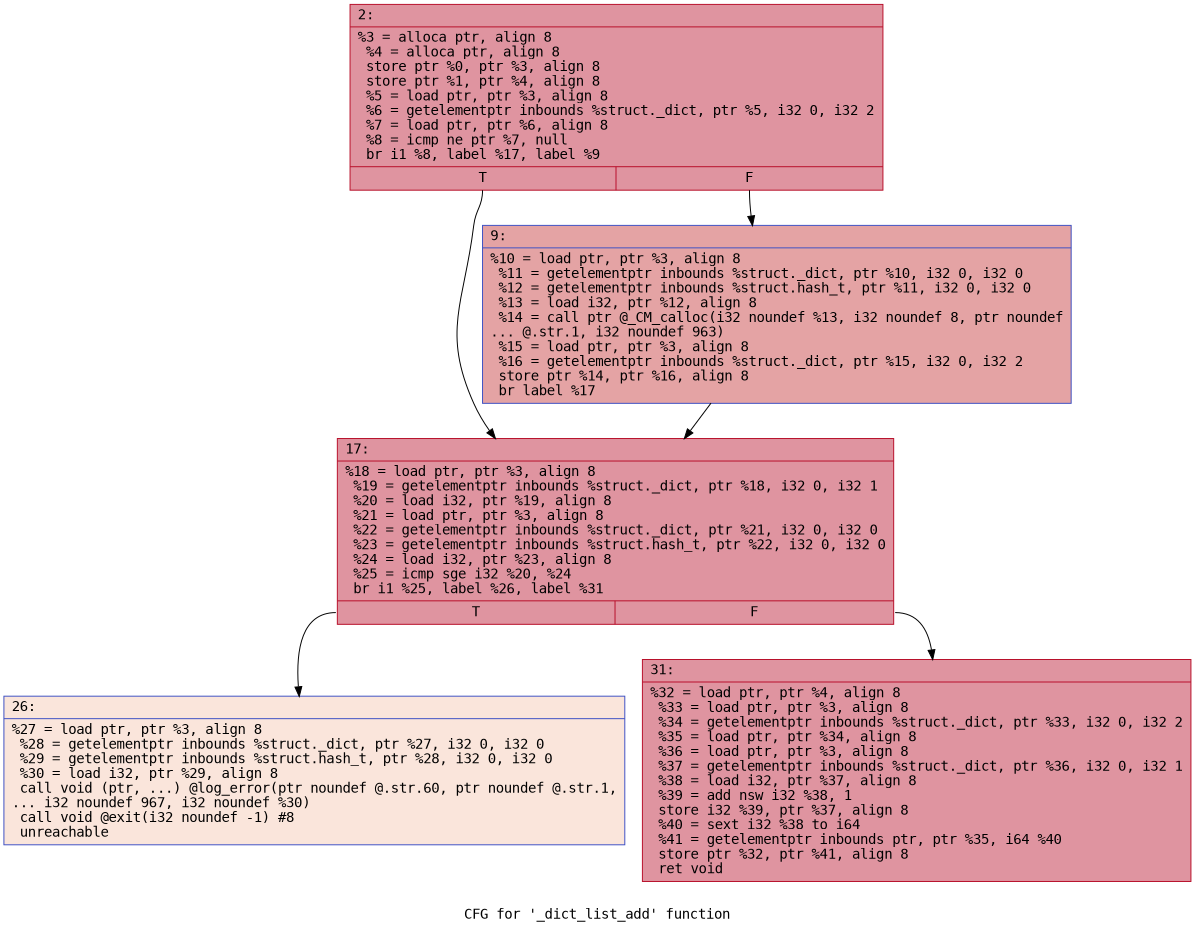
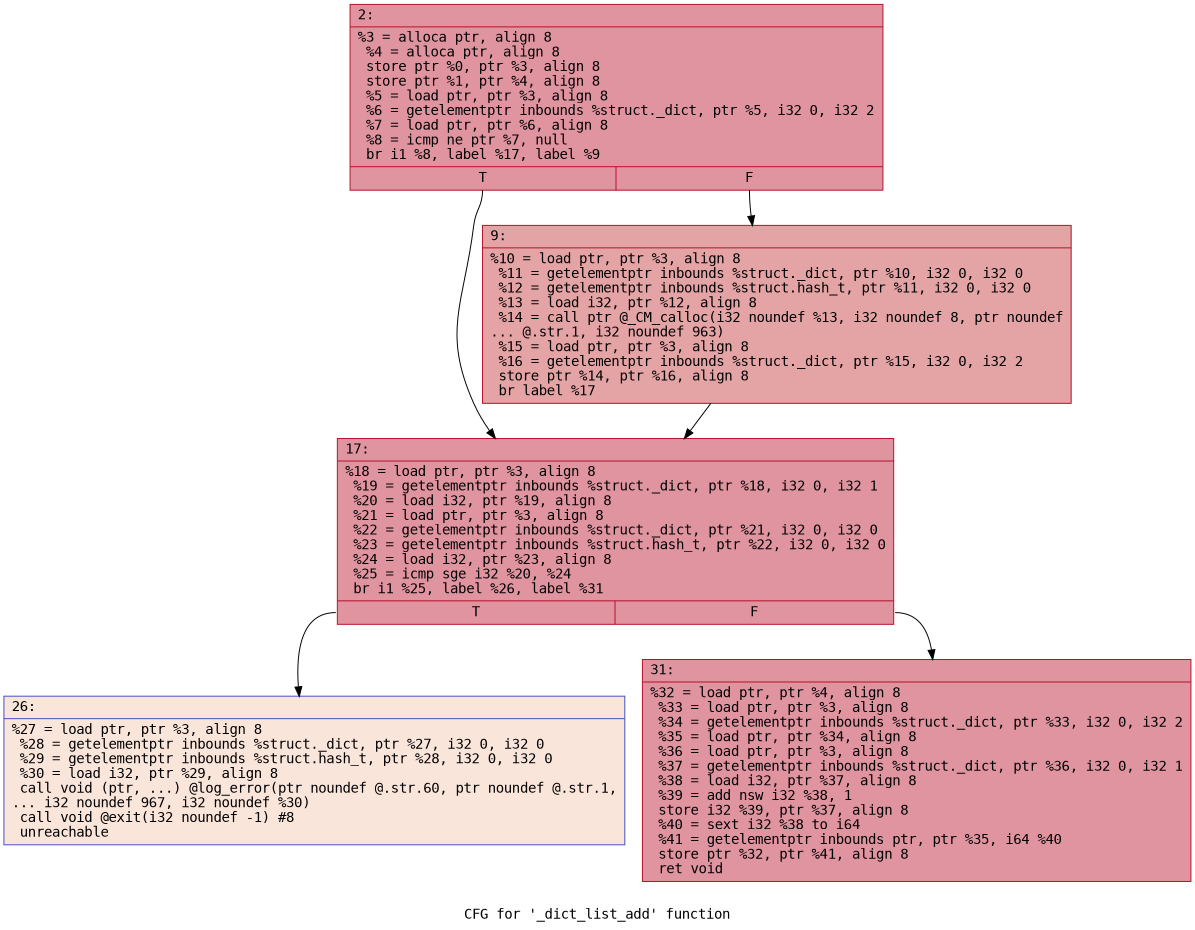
(777, 314) -> (777, 314)
